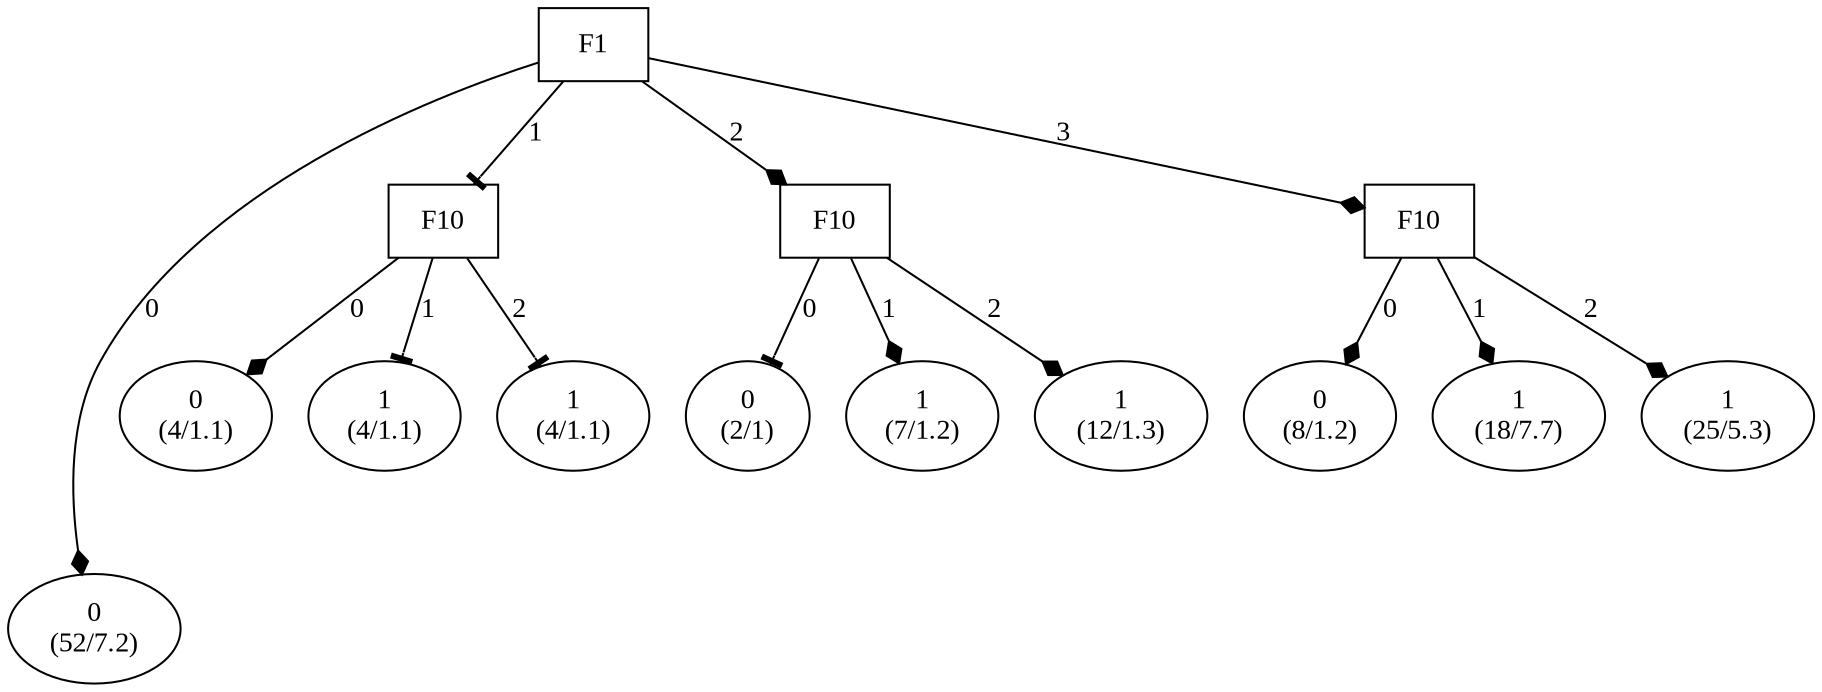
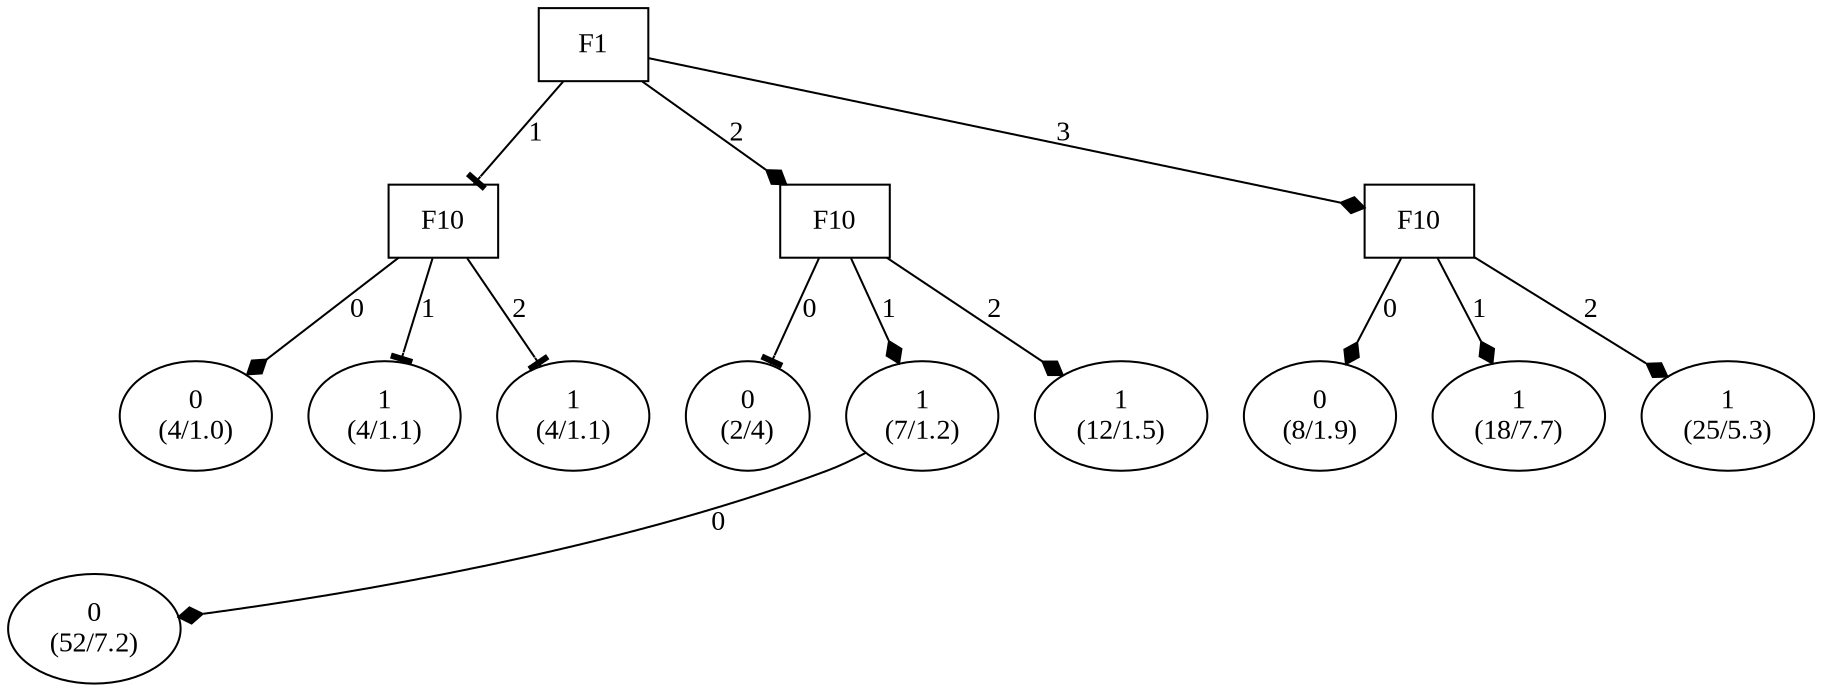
(214, 231) -> (540, 554)
(196, 416) -> (196, 416)
(748, 416) -> (748, 416)
(1121, 416) -> (1121, 416)
(1320, 416) -> (1320, 416)
